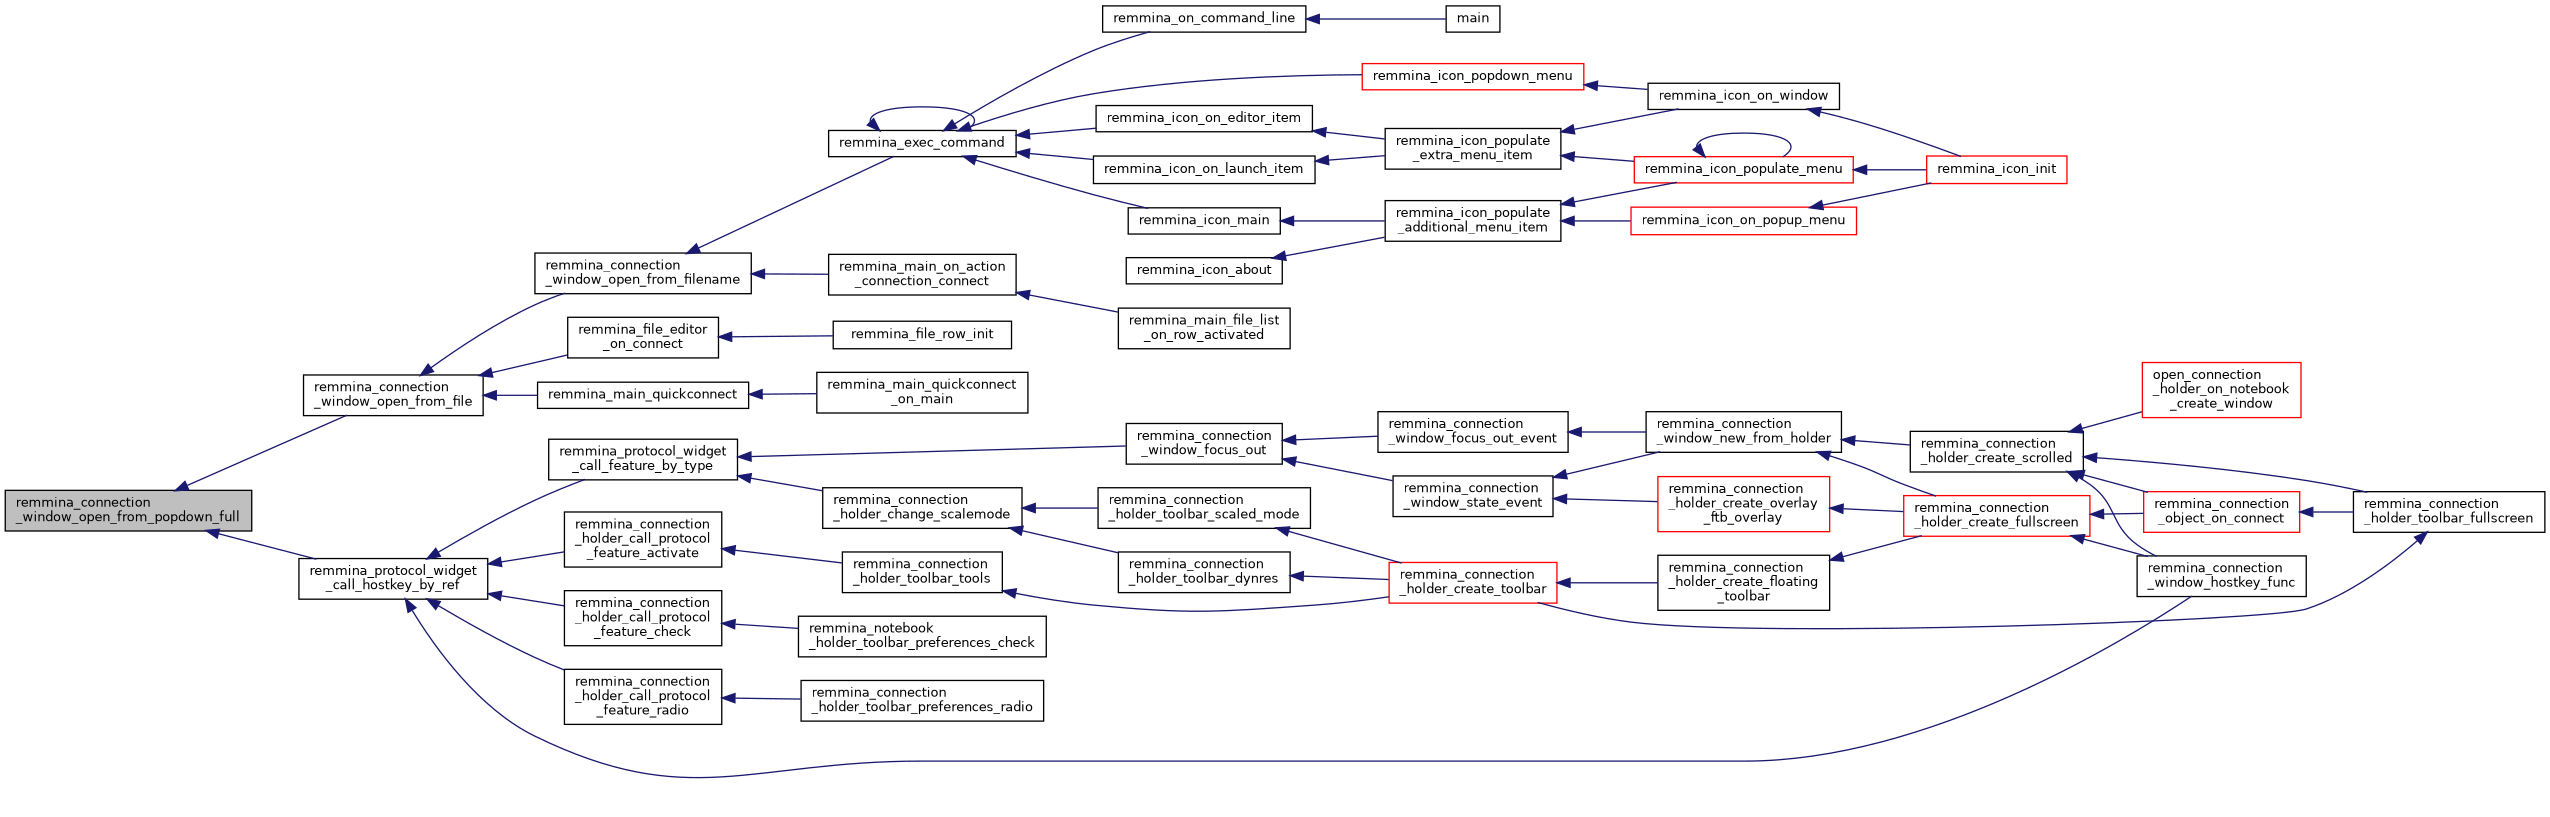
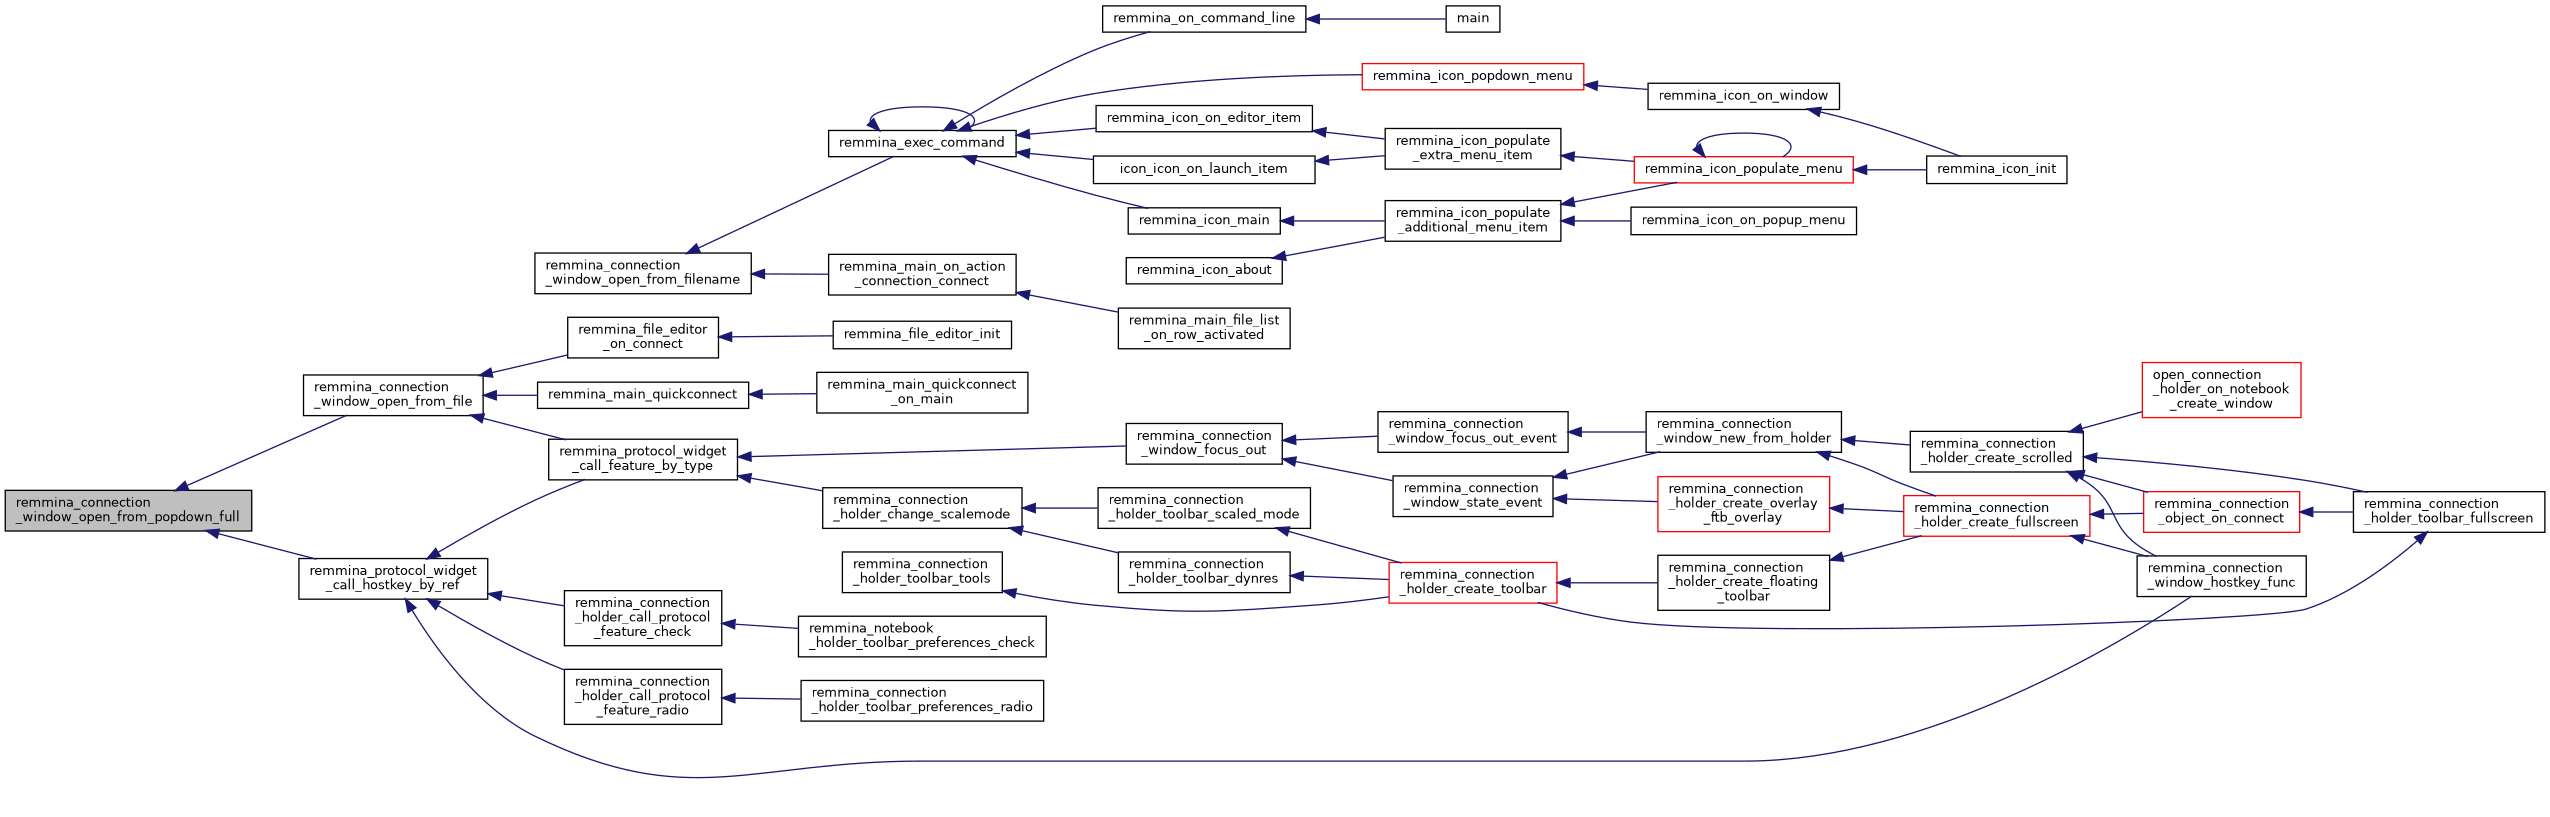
(1626, 119) -> none
(1204, 170) -> (1204, 170)
(1997, 170) -> (1997, 170)
(1877, 194) -> none
(1744, 221) -> (1744, 221)
(495, 326) -> (525, 429)
(922, 335) -> (922, 335)
(643, 540) -> none
